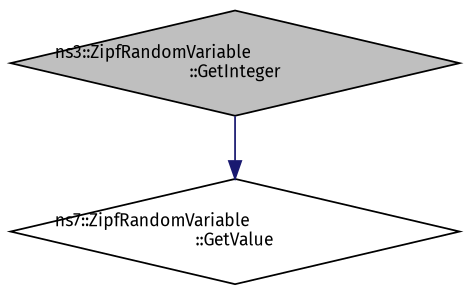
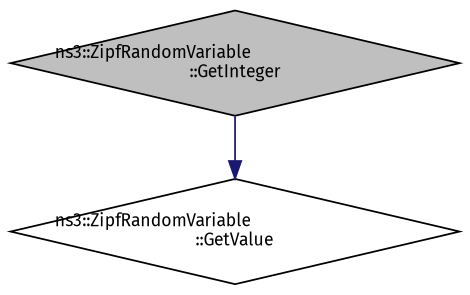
(235, 232) -> (235, 232)
